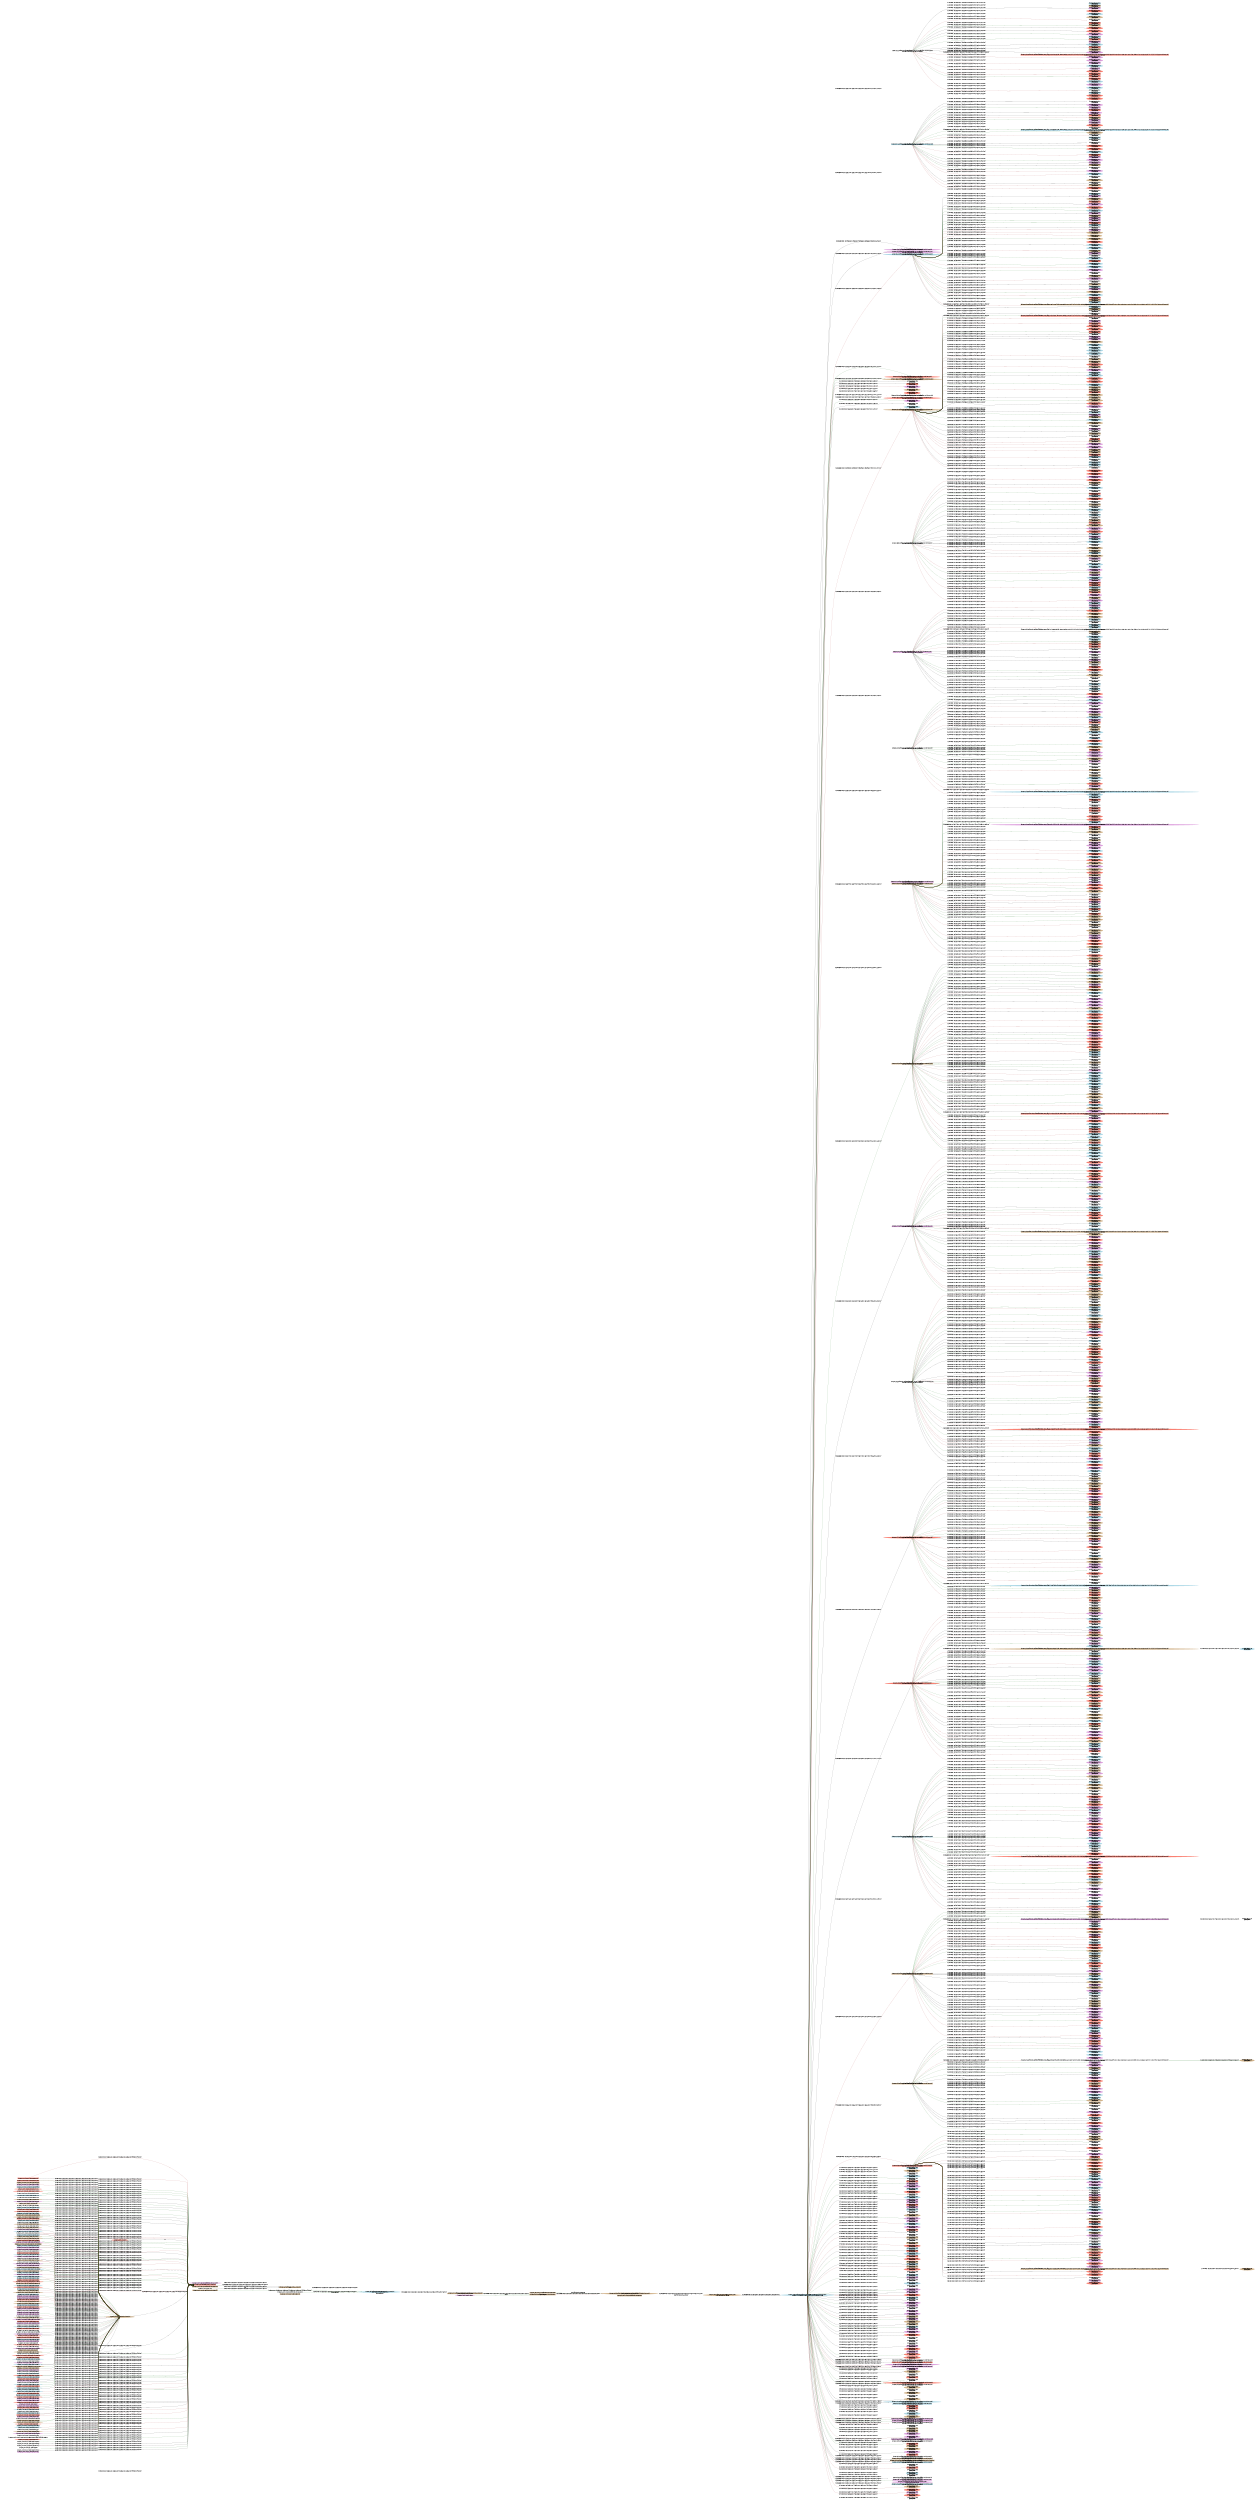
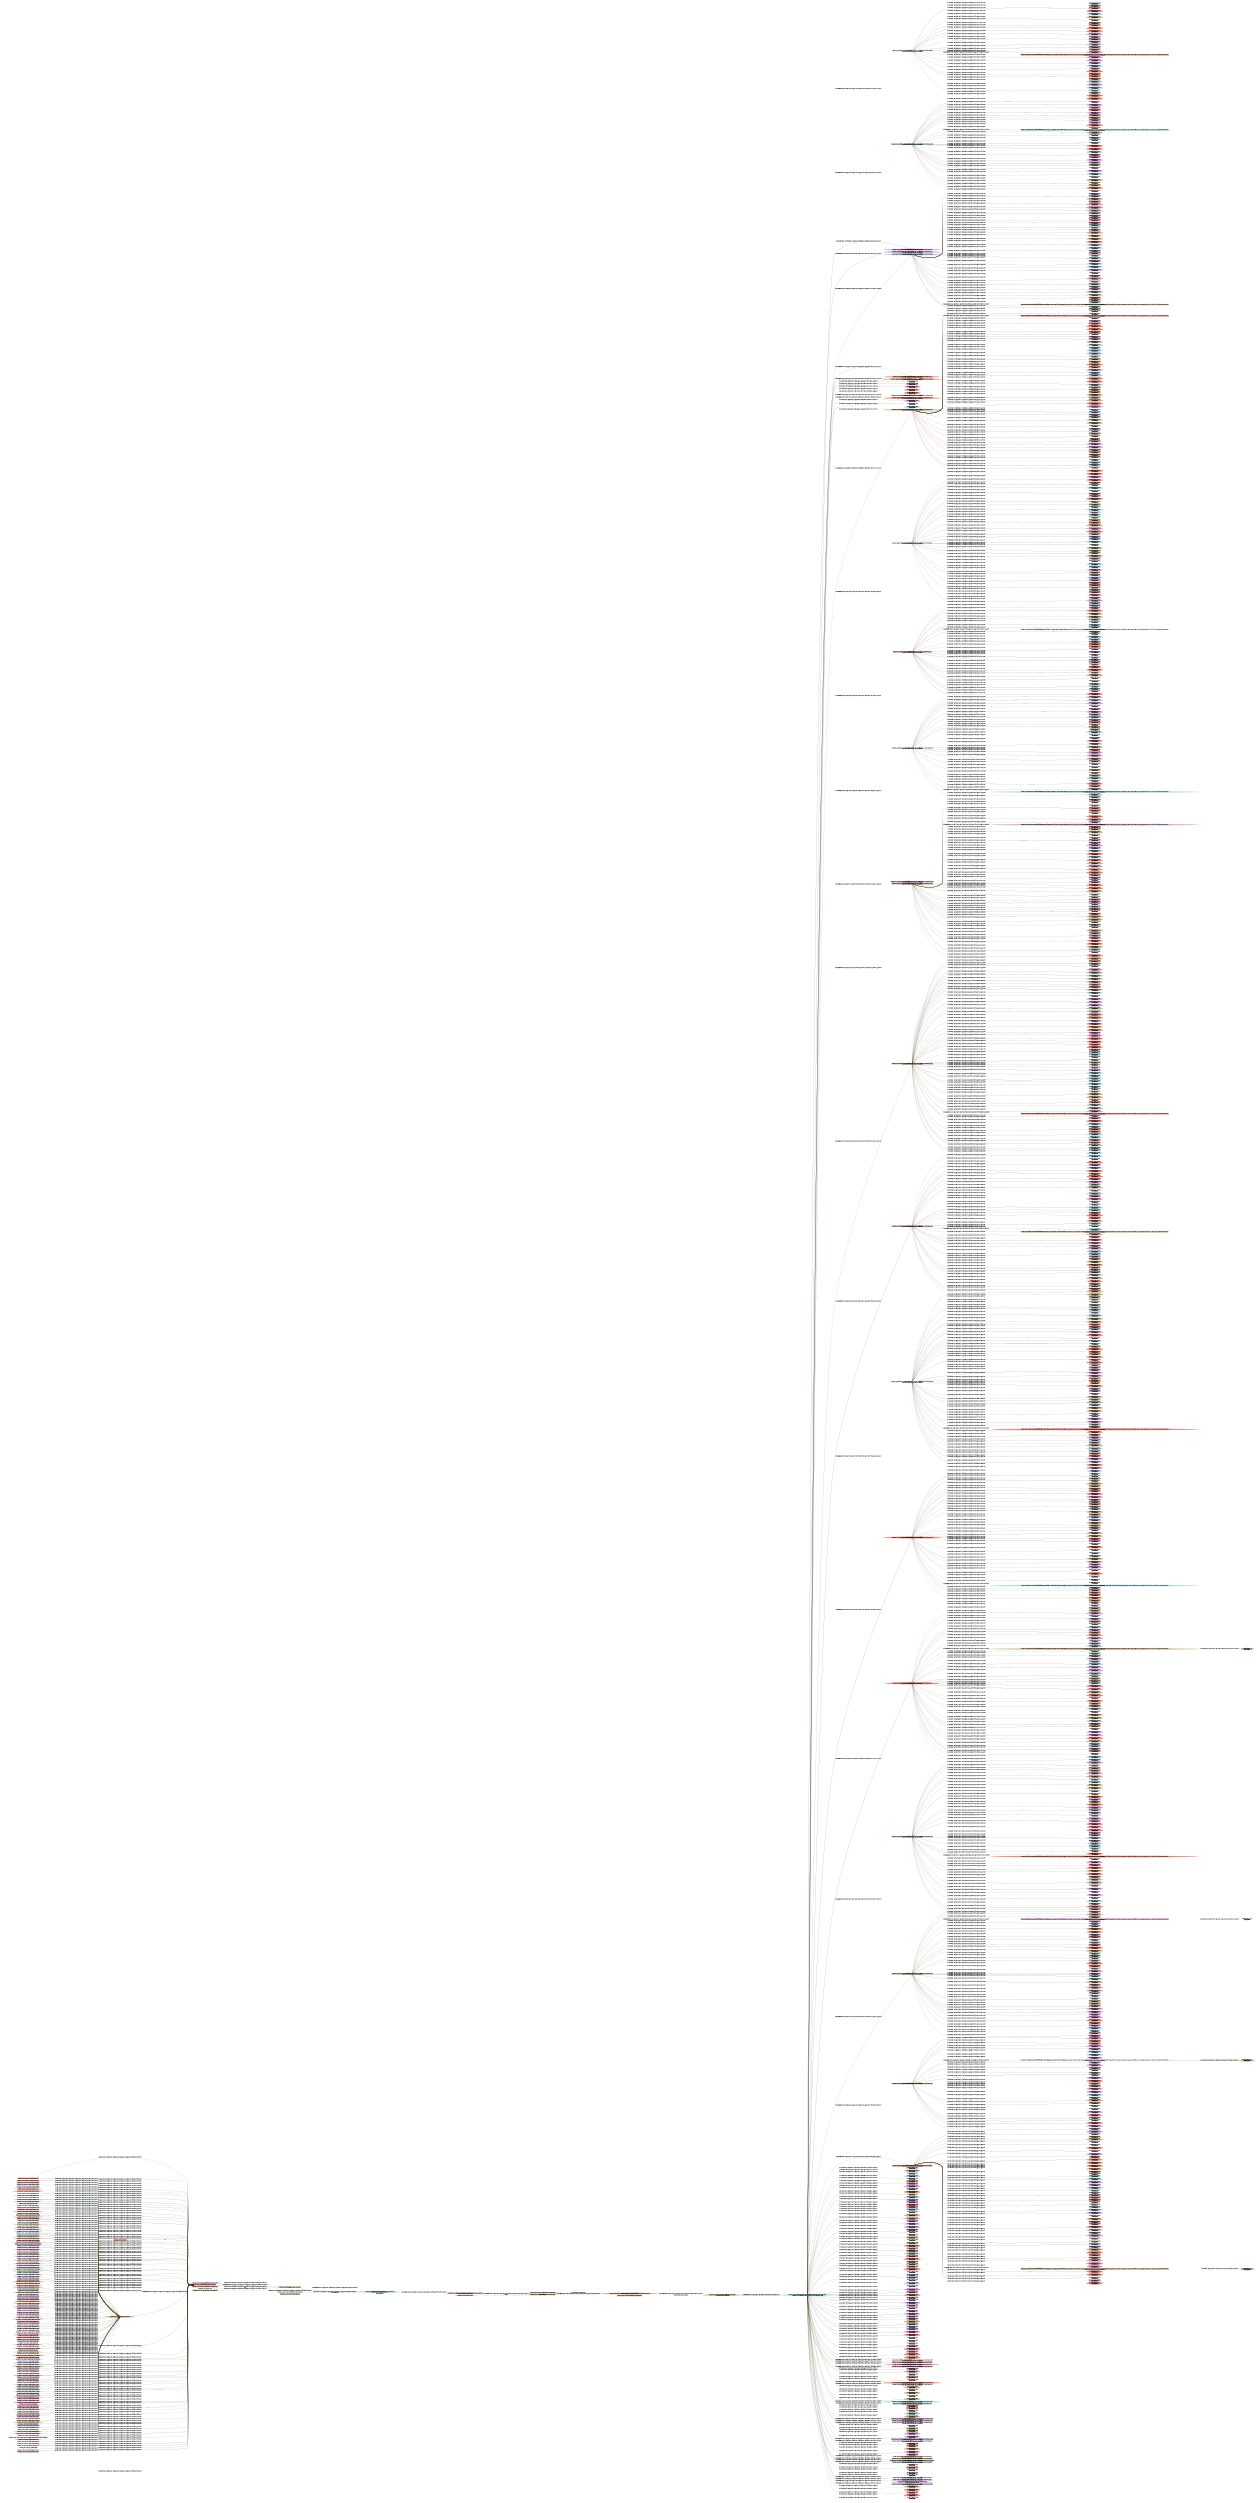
(120, 2240) -> (120, 2240)
